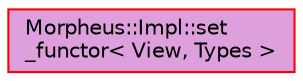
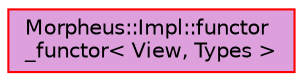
(151, 41) -> (151, 41)
